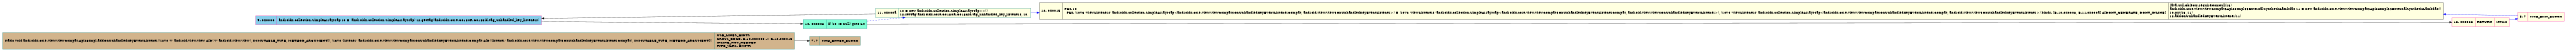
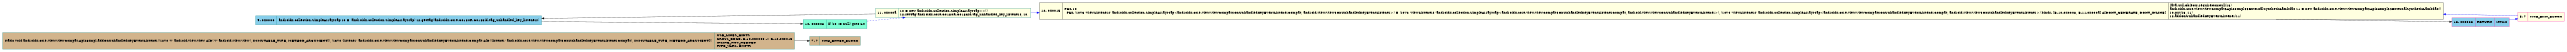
(399, 20) -> (399, 20)
(2481, 22) -> (2481, 22)
(1658, 23) -> (2363, 20)
